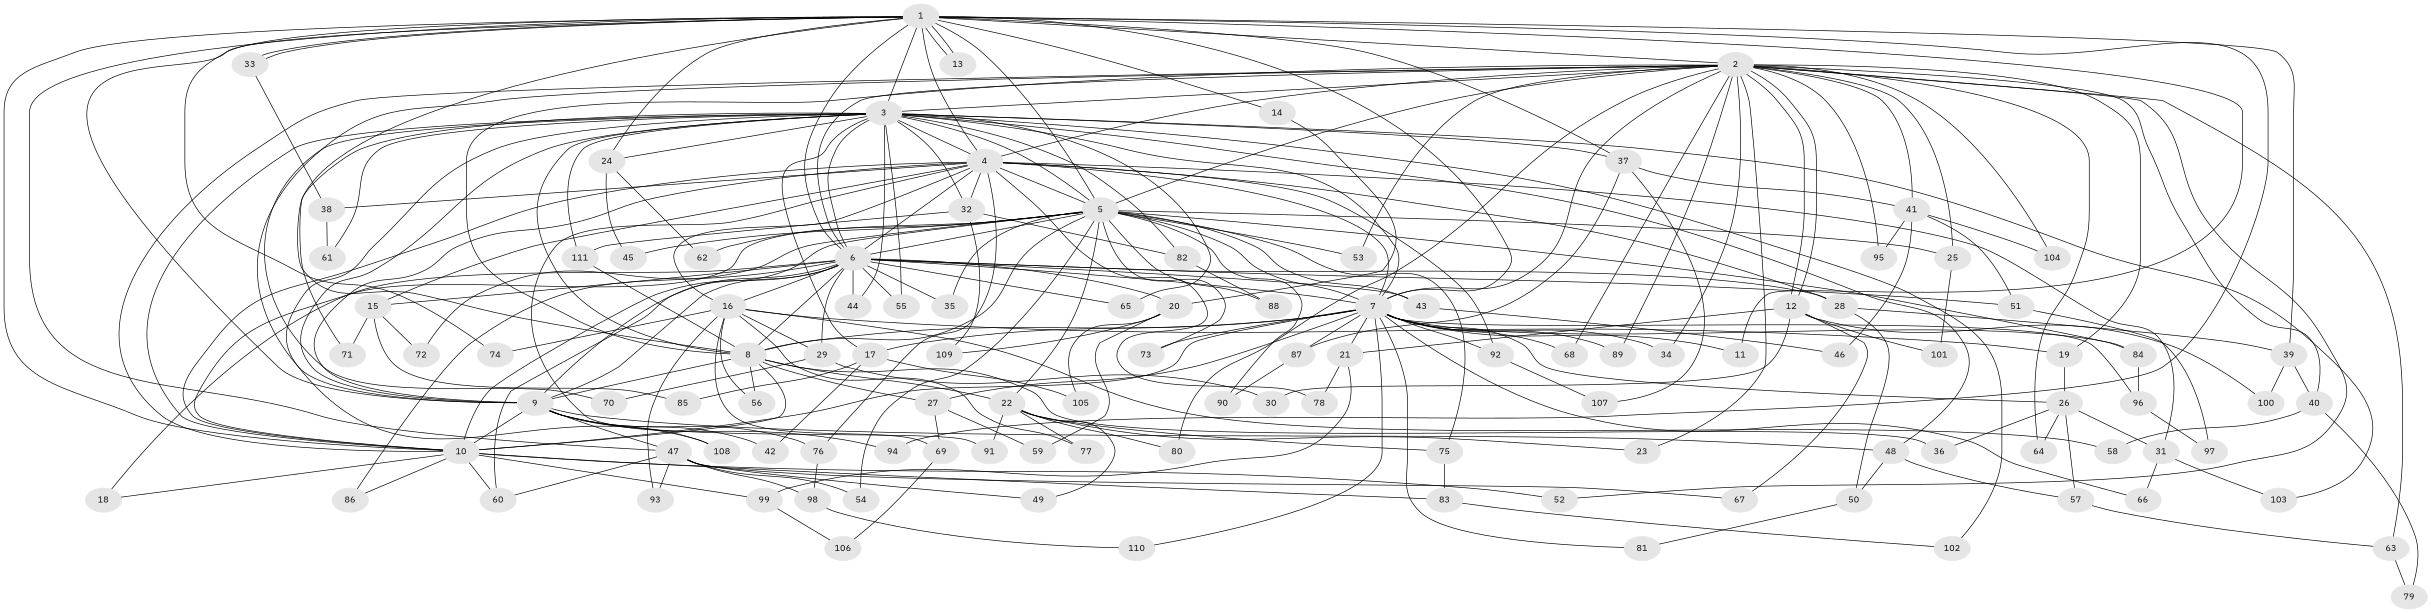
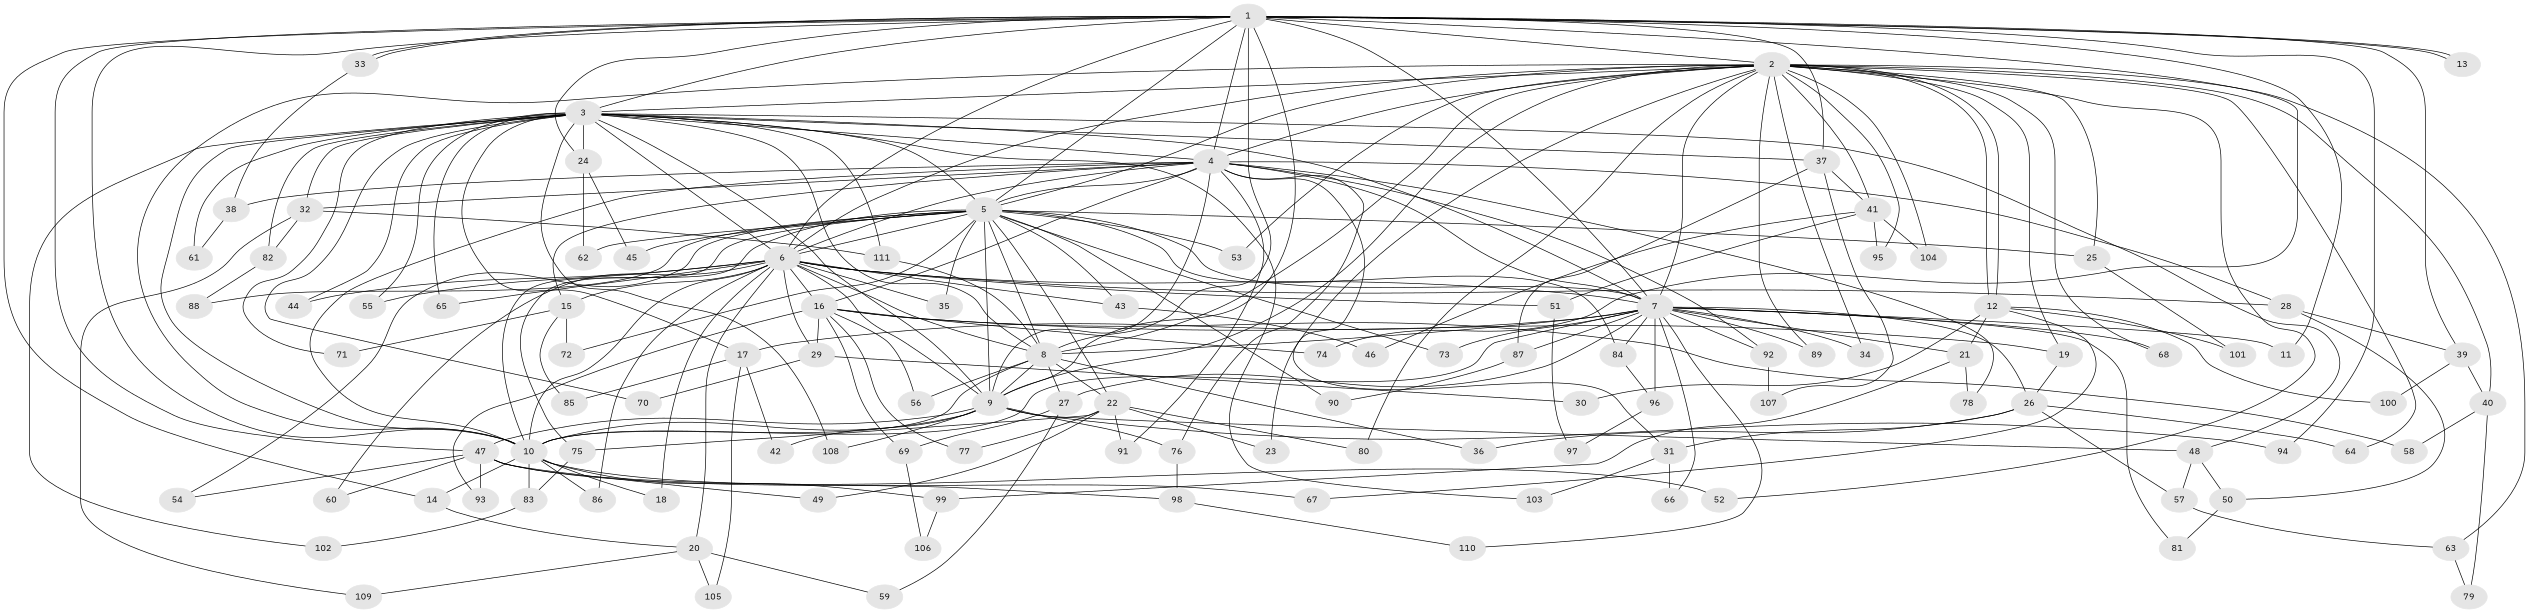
(480, 476) -> (486, 473)
